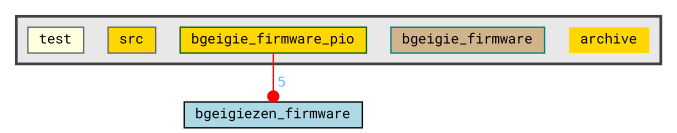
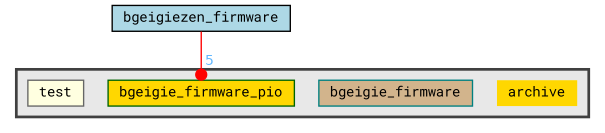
(132, 40) -> none
(273, 72) -> (201, 50)
